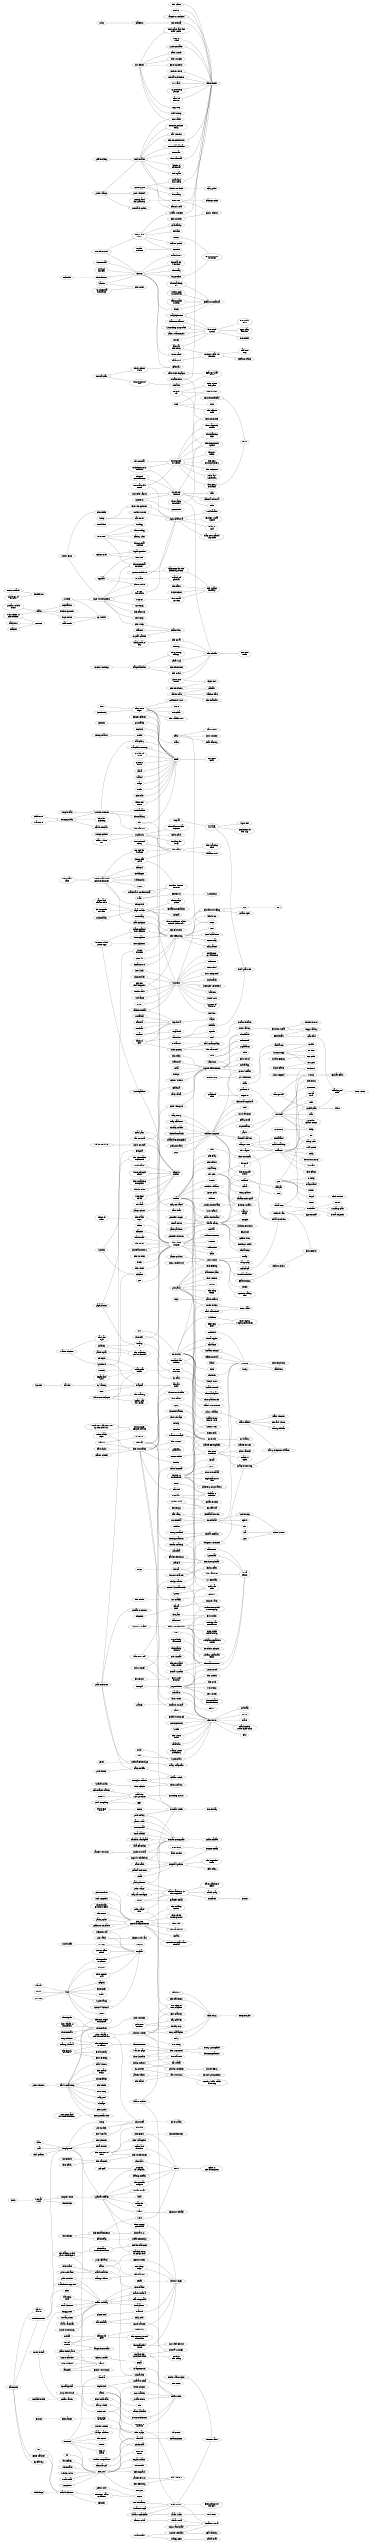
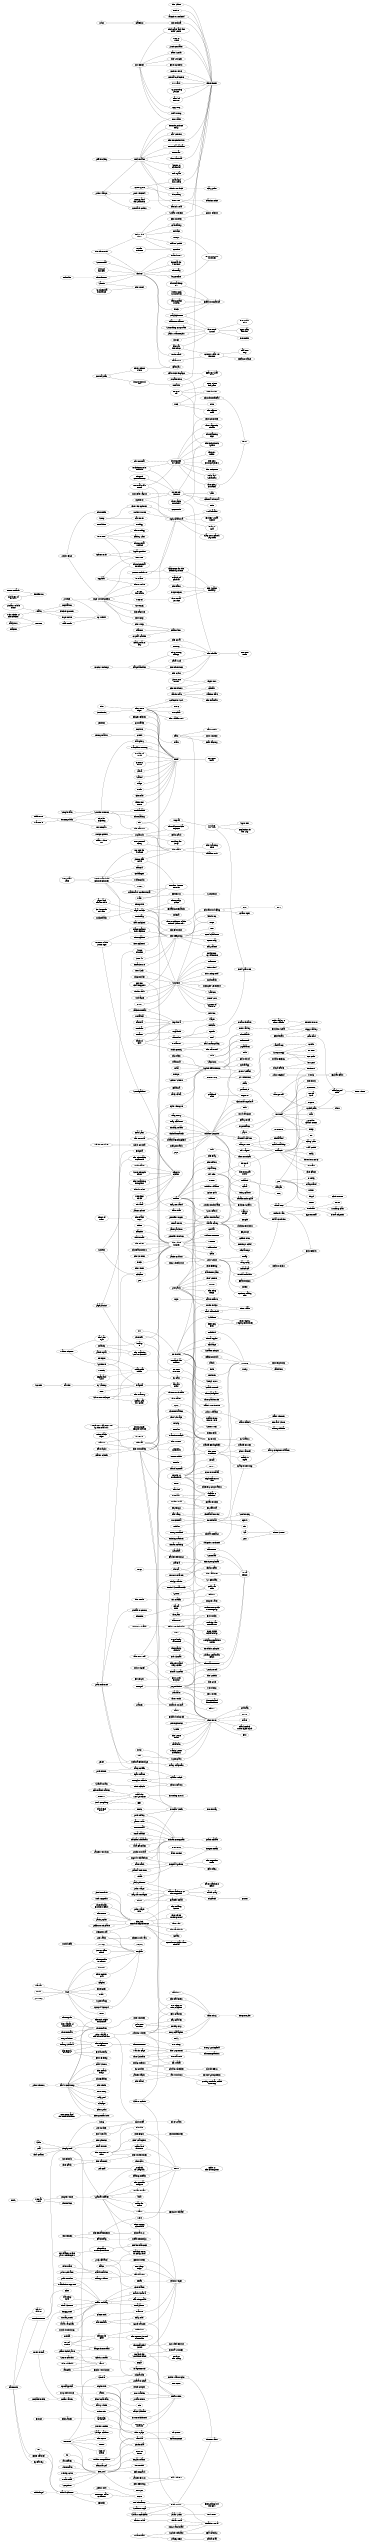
(102, 827) -> (102, 827)
none -> (279, 1022)
(311, 1102) -> (311, 1102)
none -> (139, 1774)
(139, 1840) -> (139, 1840)
(212, 2083) -> (212, 2083)
